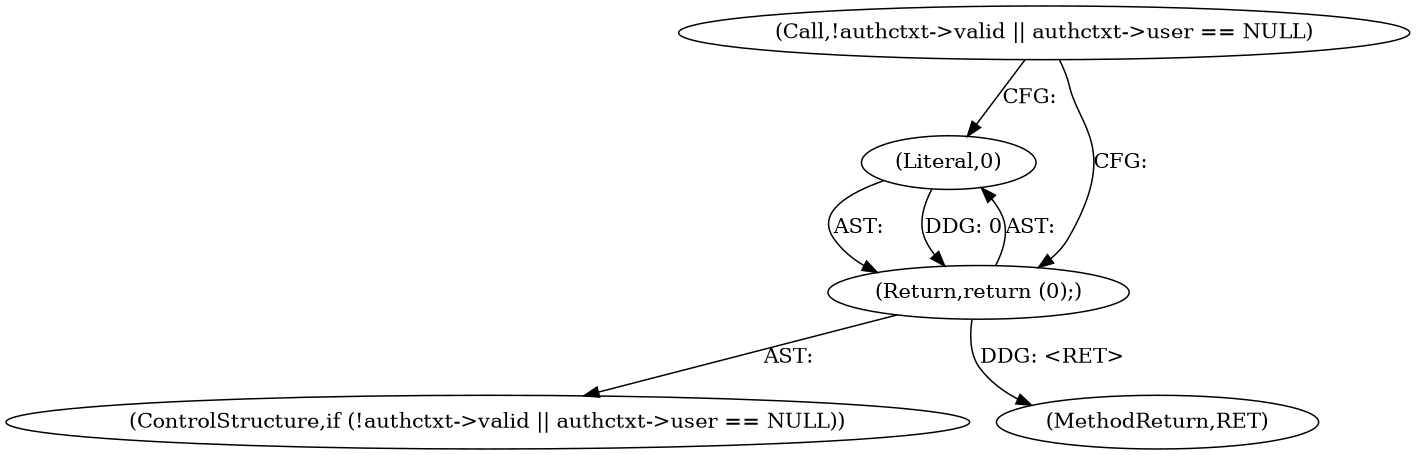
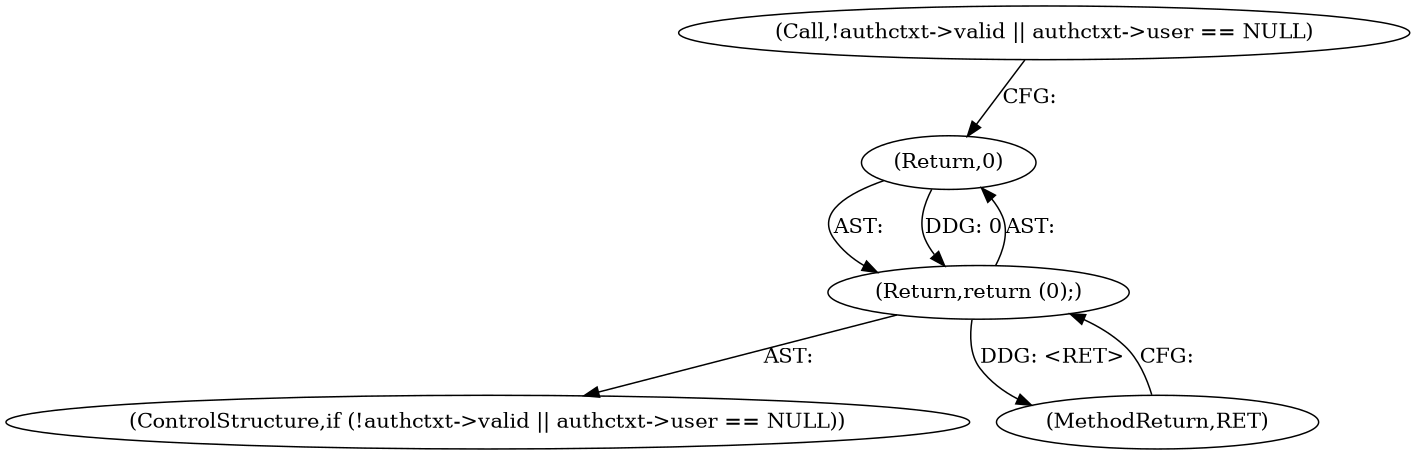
(1094, 162) -> (1127, 349)
(949, 163) -> (949, 163)
